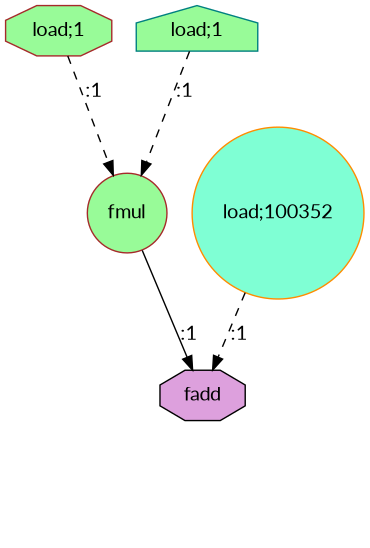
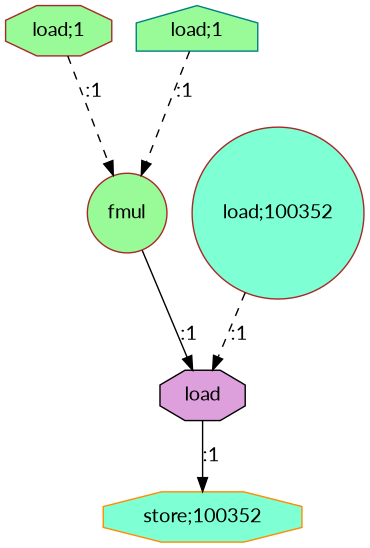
(278, 213) -> (278, 213)
(203, 395) -> (203, 395)
none -> (203, 517)
